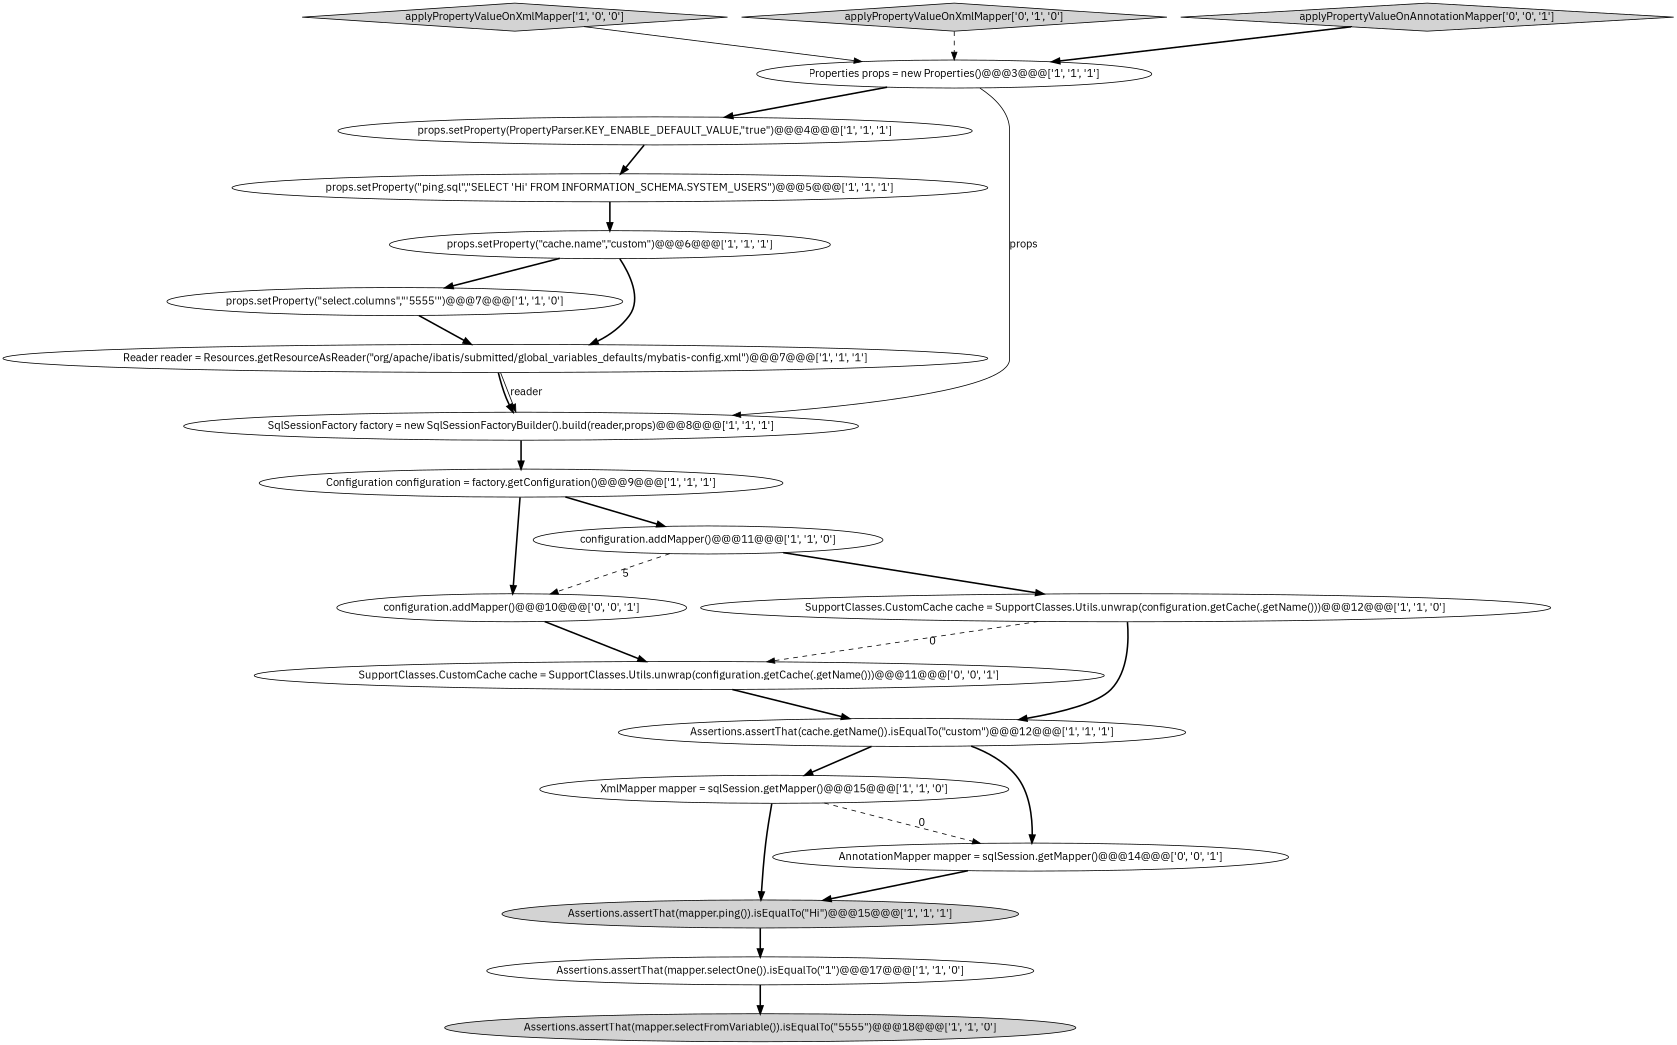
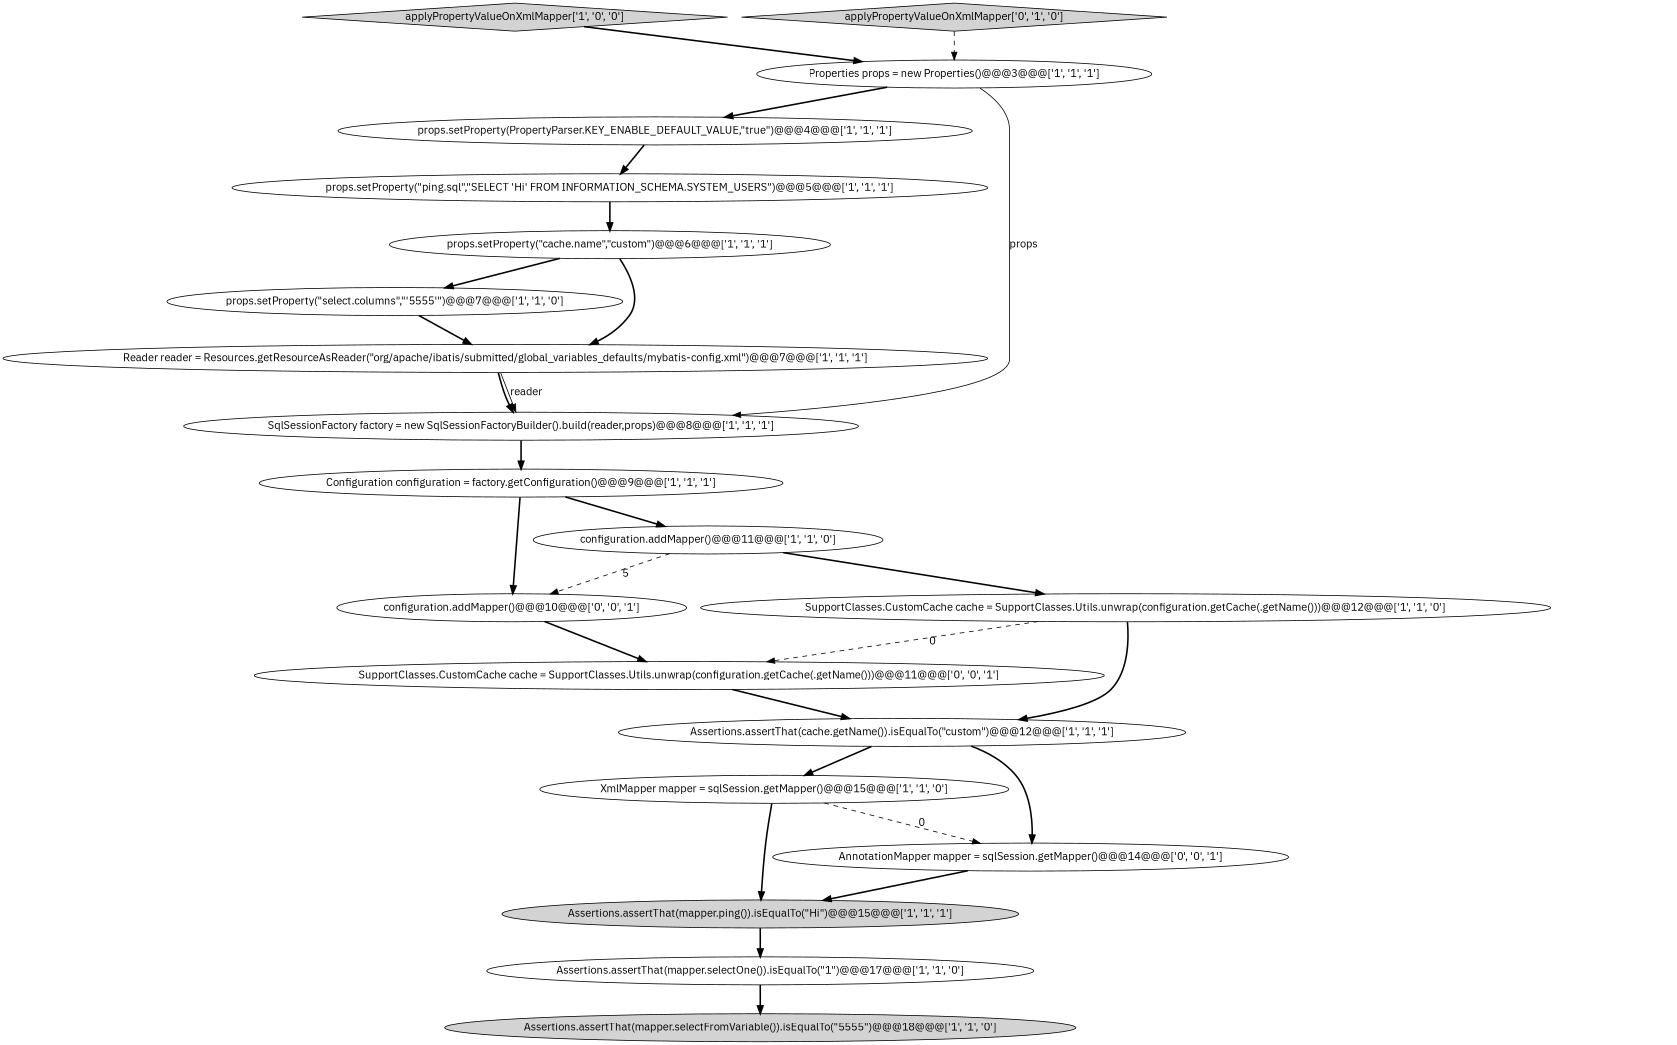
(1427, 17) -> none
(719, 44) -> (719, 44)
